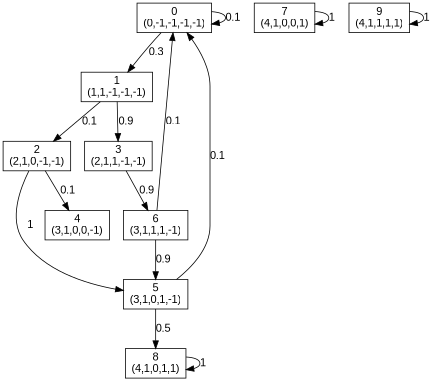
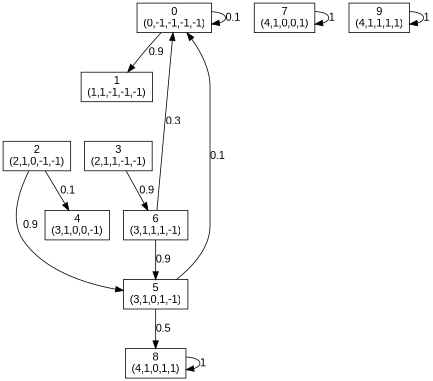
(156, 52) -> (156, 52)
(118, 118) -> none
(80, 119) -> none
(173, 122) -> (173, 122)
(30, 225) -> (30, 225)
